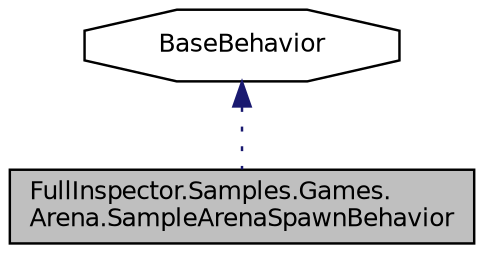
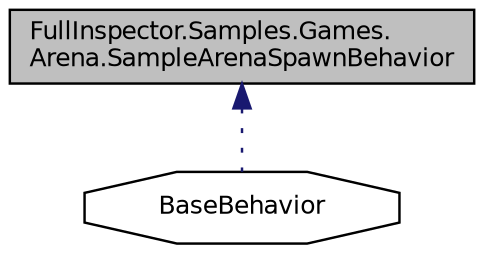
(242, 138) -> (242, 140)
